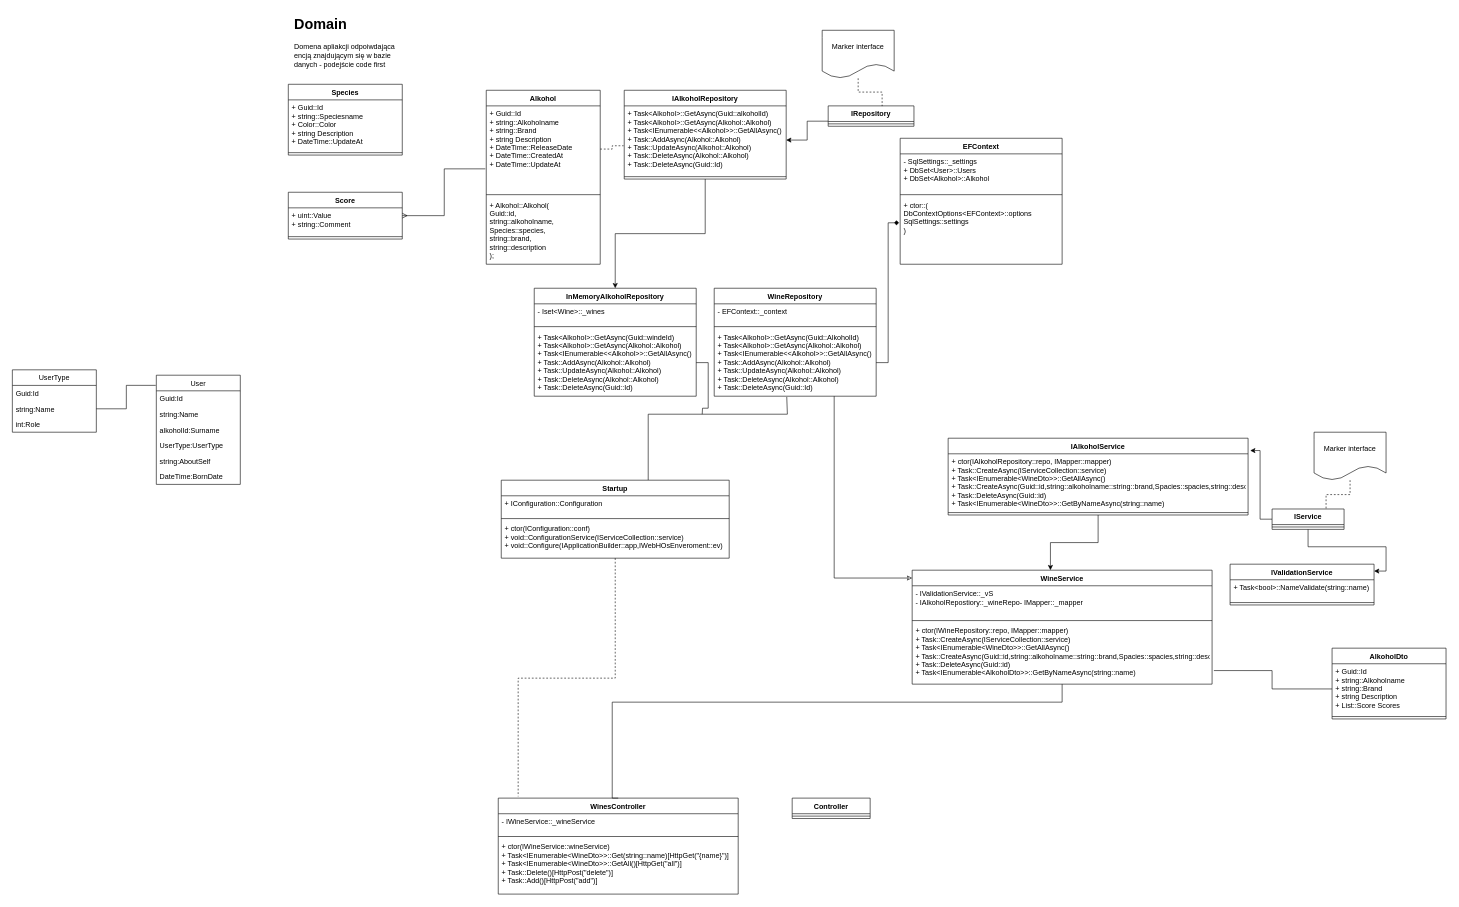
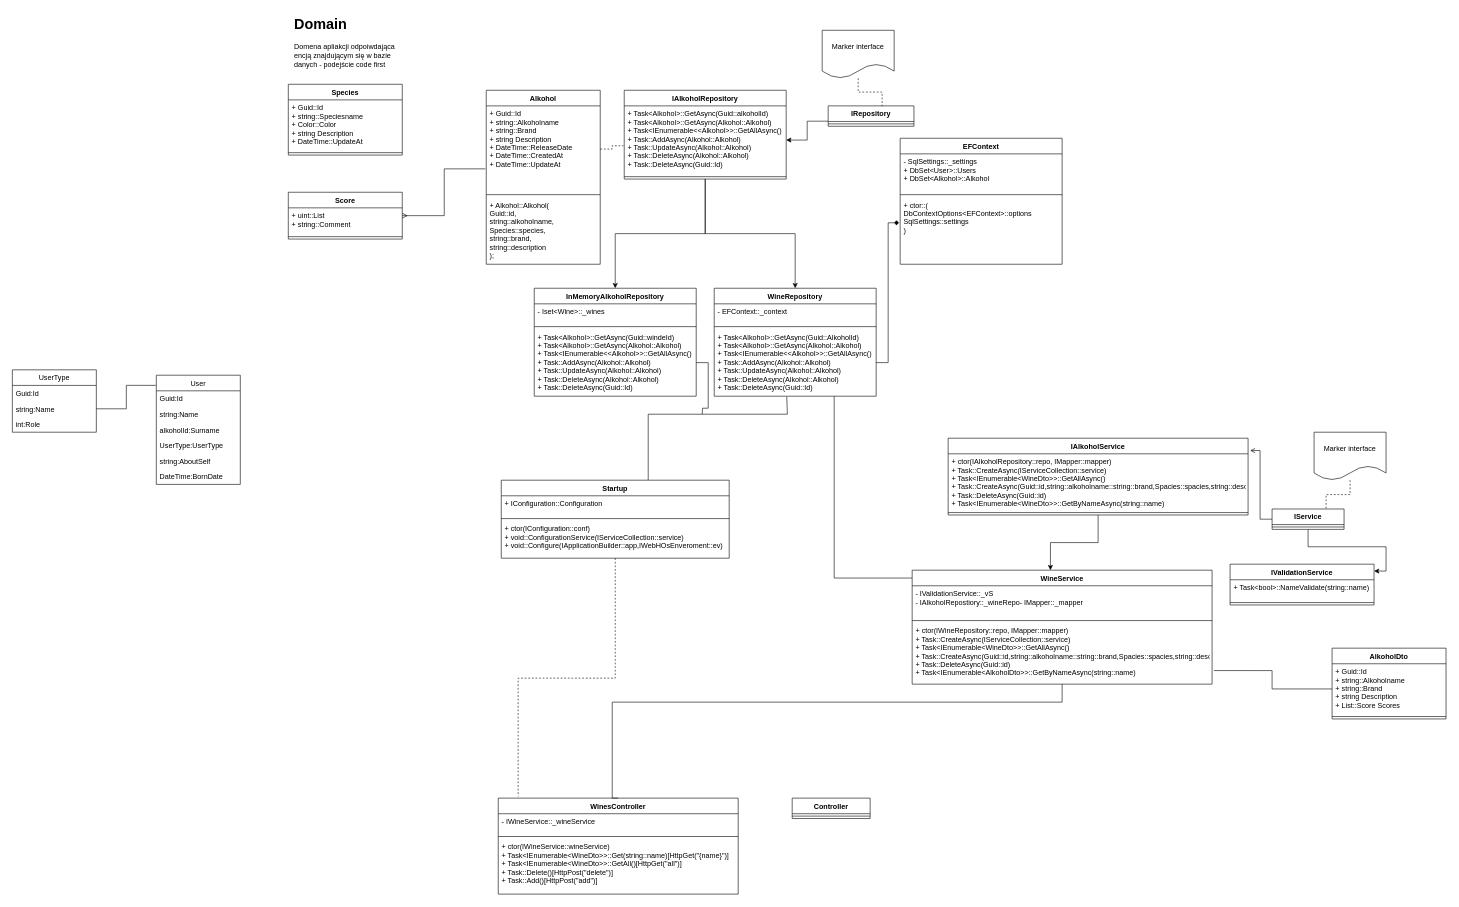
(313, 216) -> (311, 216)
none -> (751, 234)
(1255, 451) -> (1254, 451)
(906, 578) -> (907, 578)
